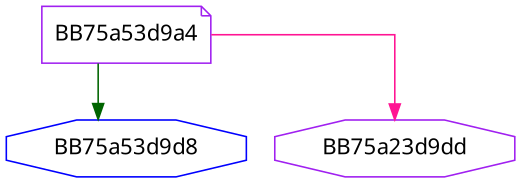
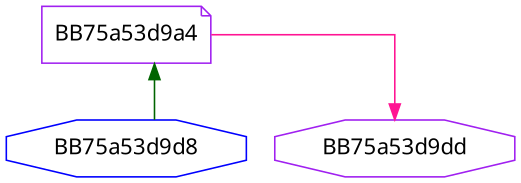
(98, 84) -> (154, 100)
(395, 148) -> (395, 148)
